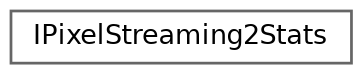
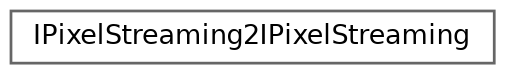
(181, 37) -> (253, 37)
